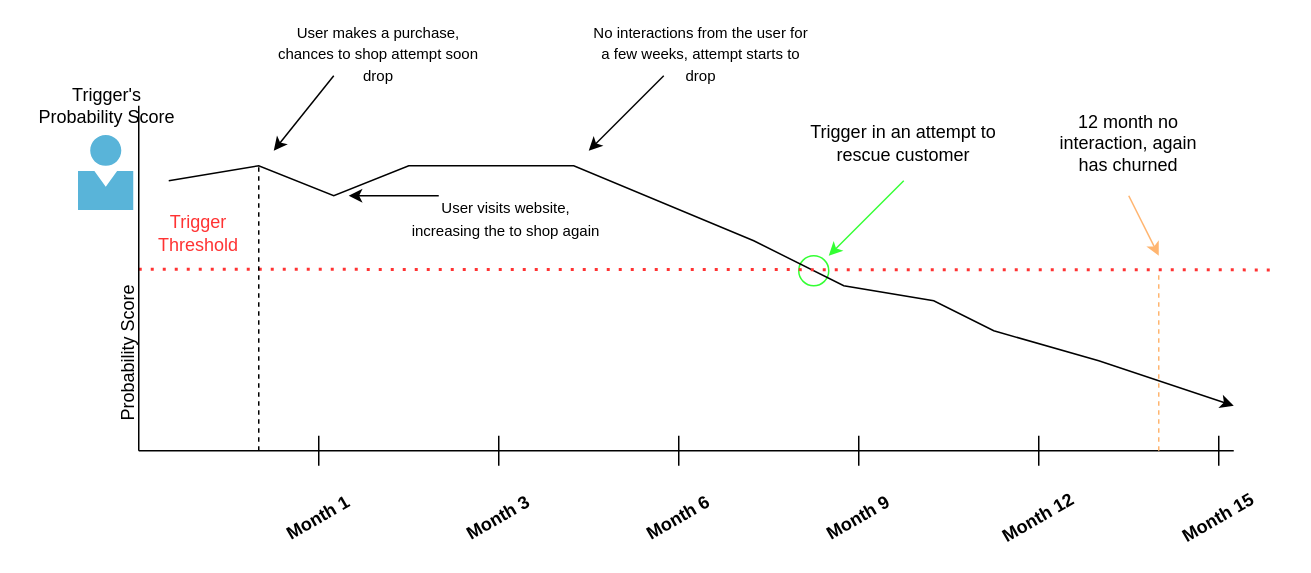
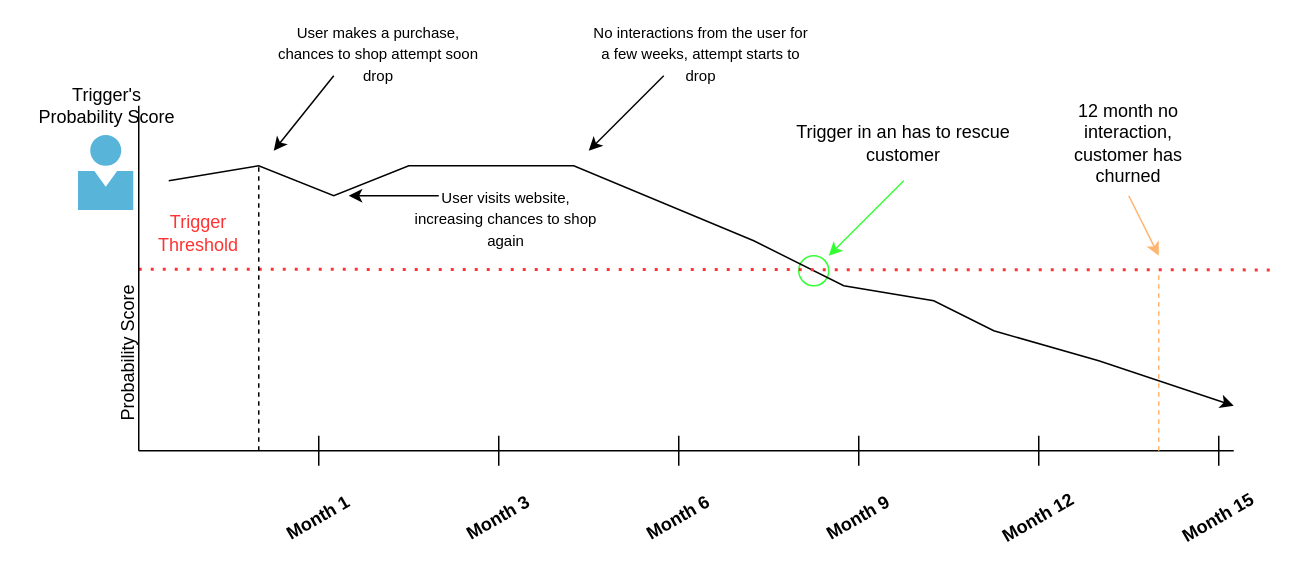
(904, 143) -> (904, 143)
(1129, 143) -> (1129, 143)
(506, 218) -> (506, 218)
